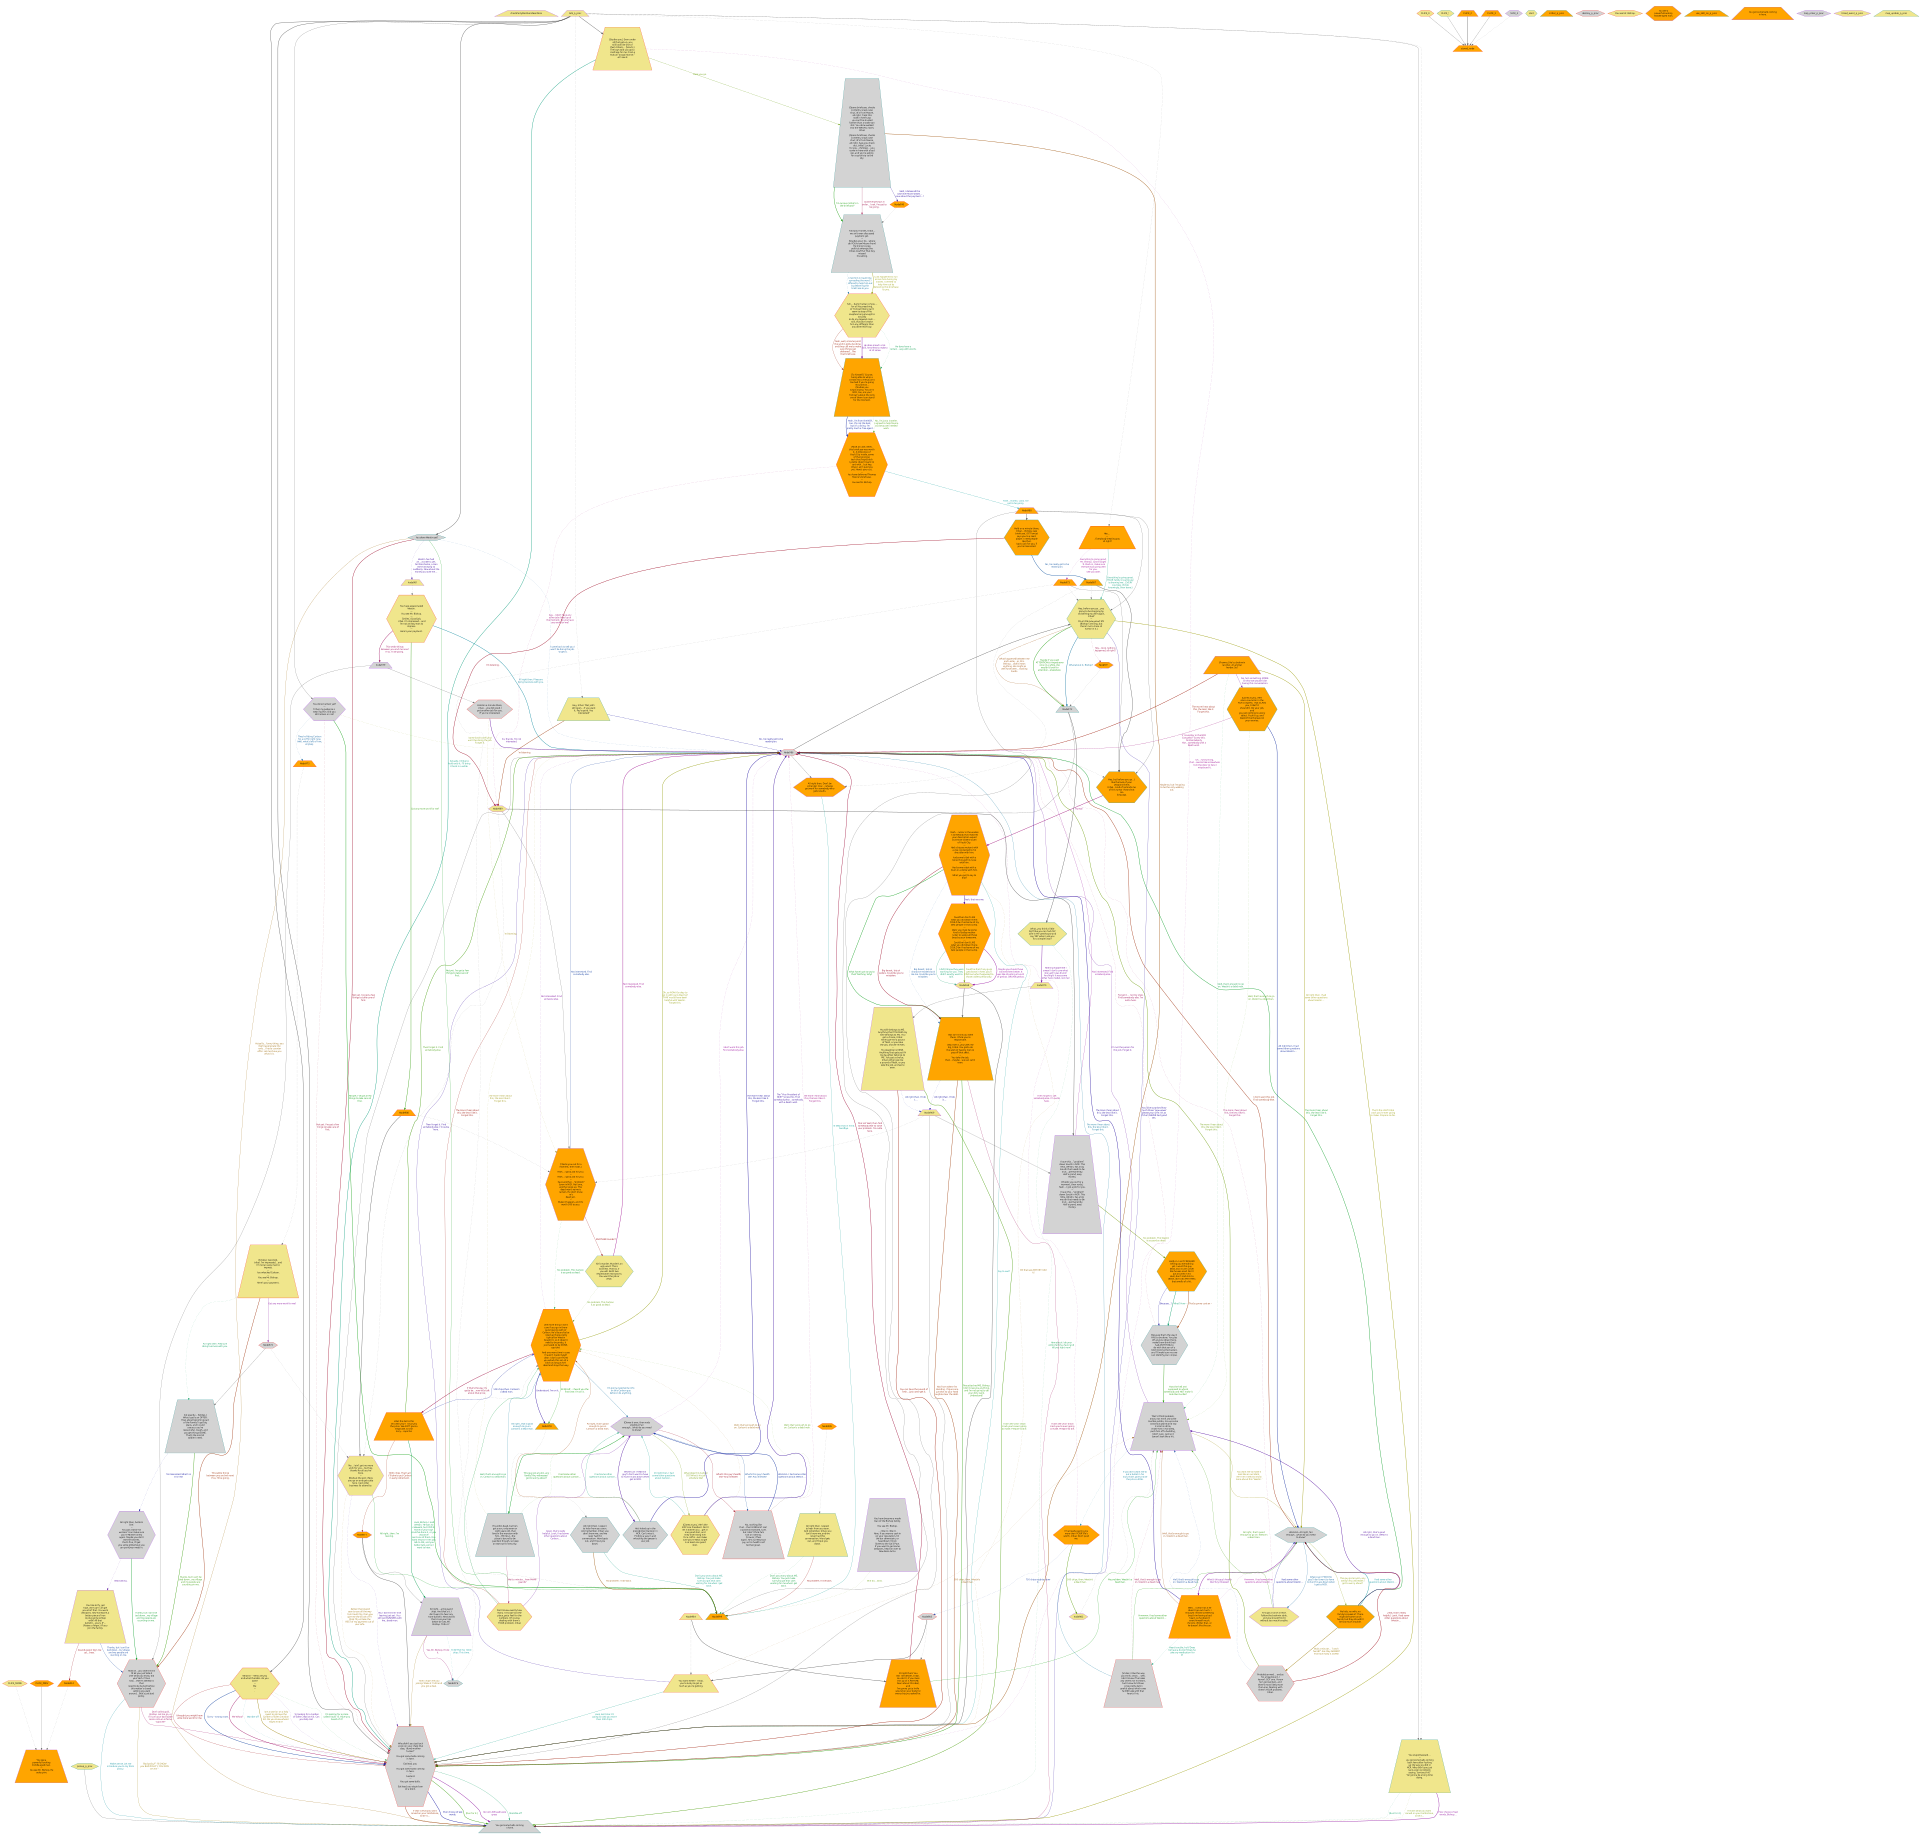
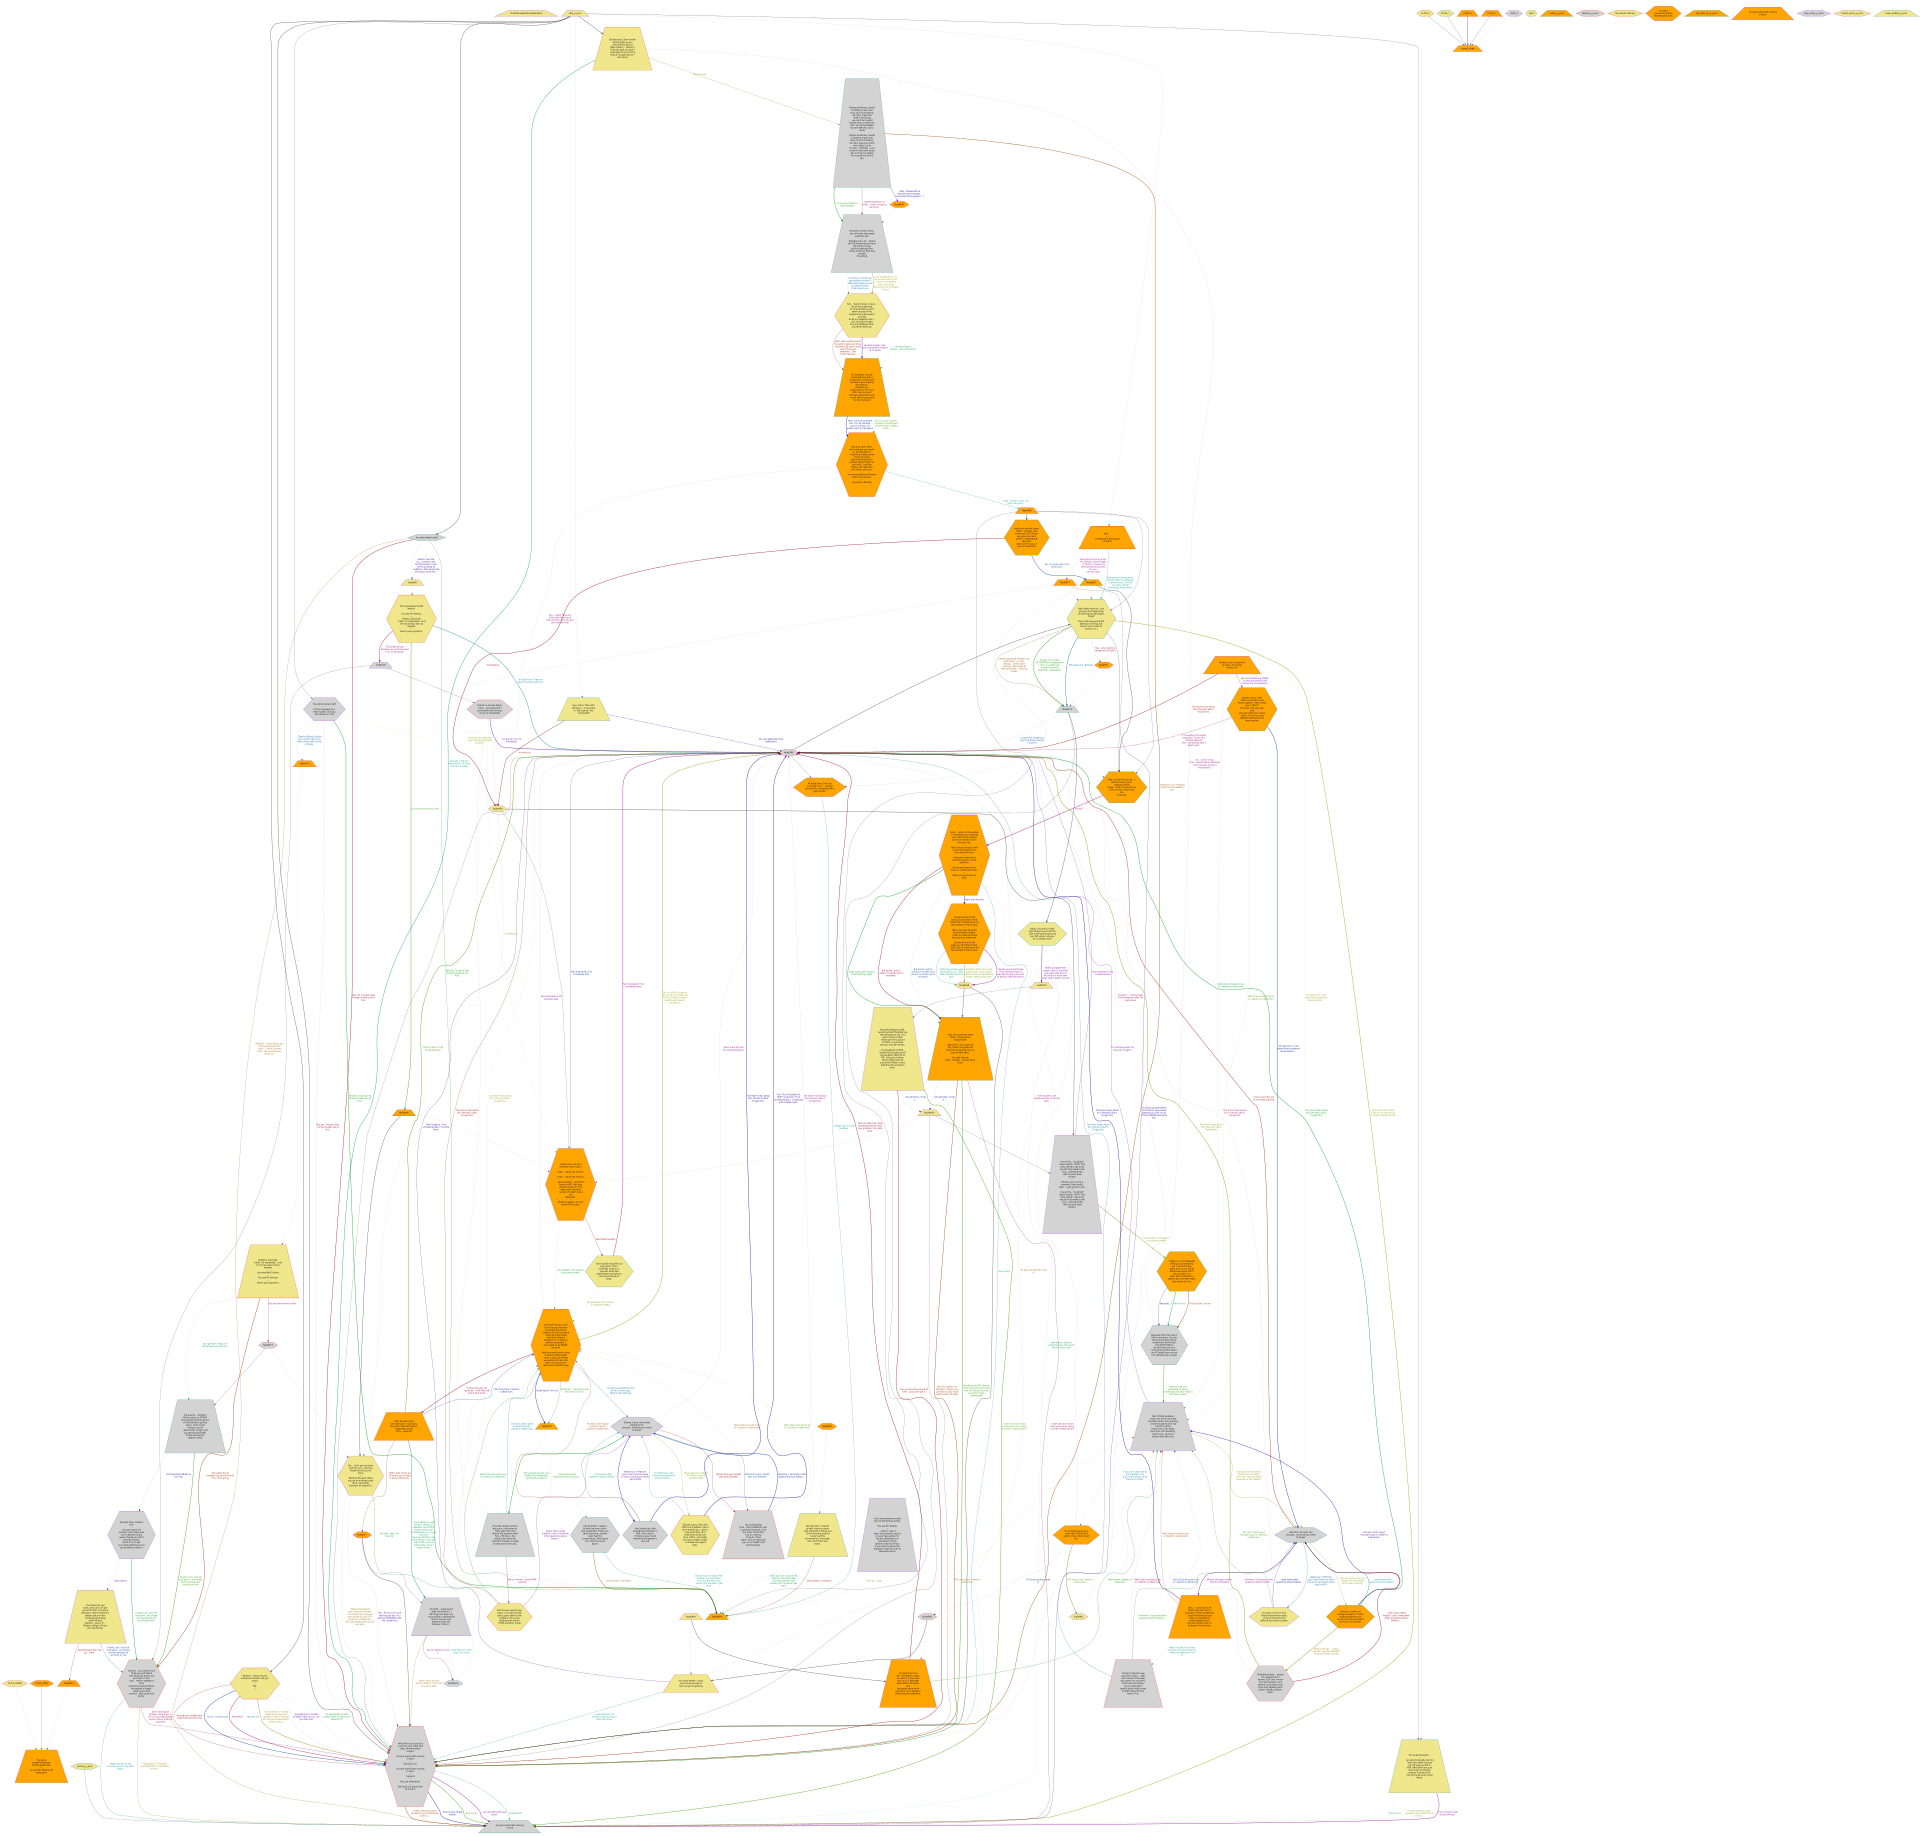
(1468, 13) -> (1468, 13)
(549, 714) -> (935, 750)
(1305, 1085) -> (1305, 1085)
